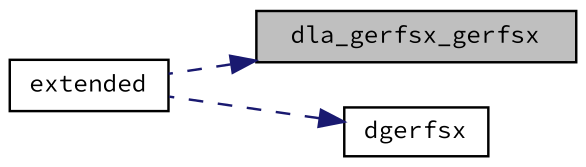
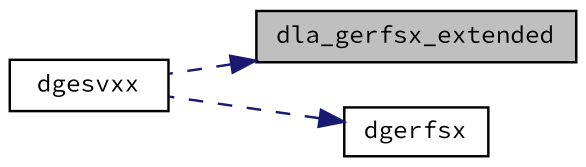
(416, 37) -> (416, 37)
(89, 85) -> (89, 85)
